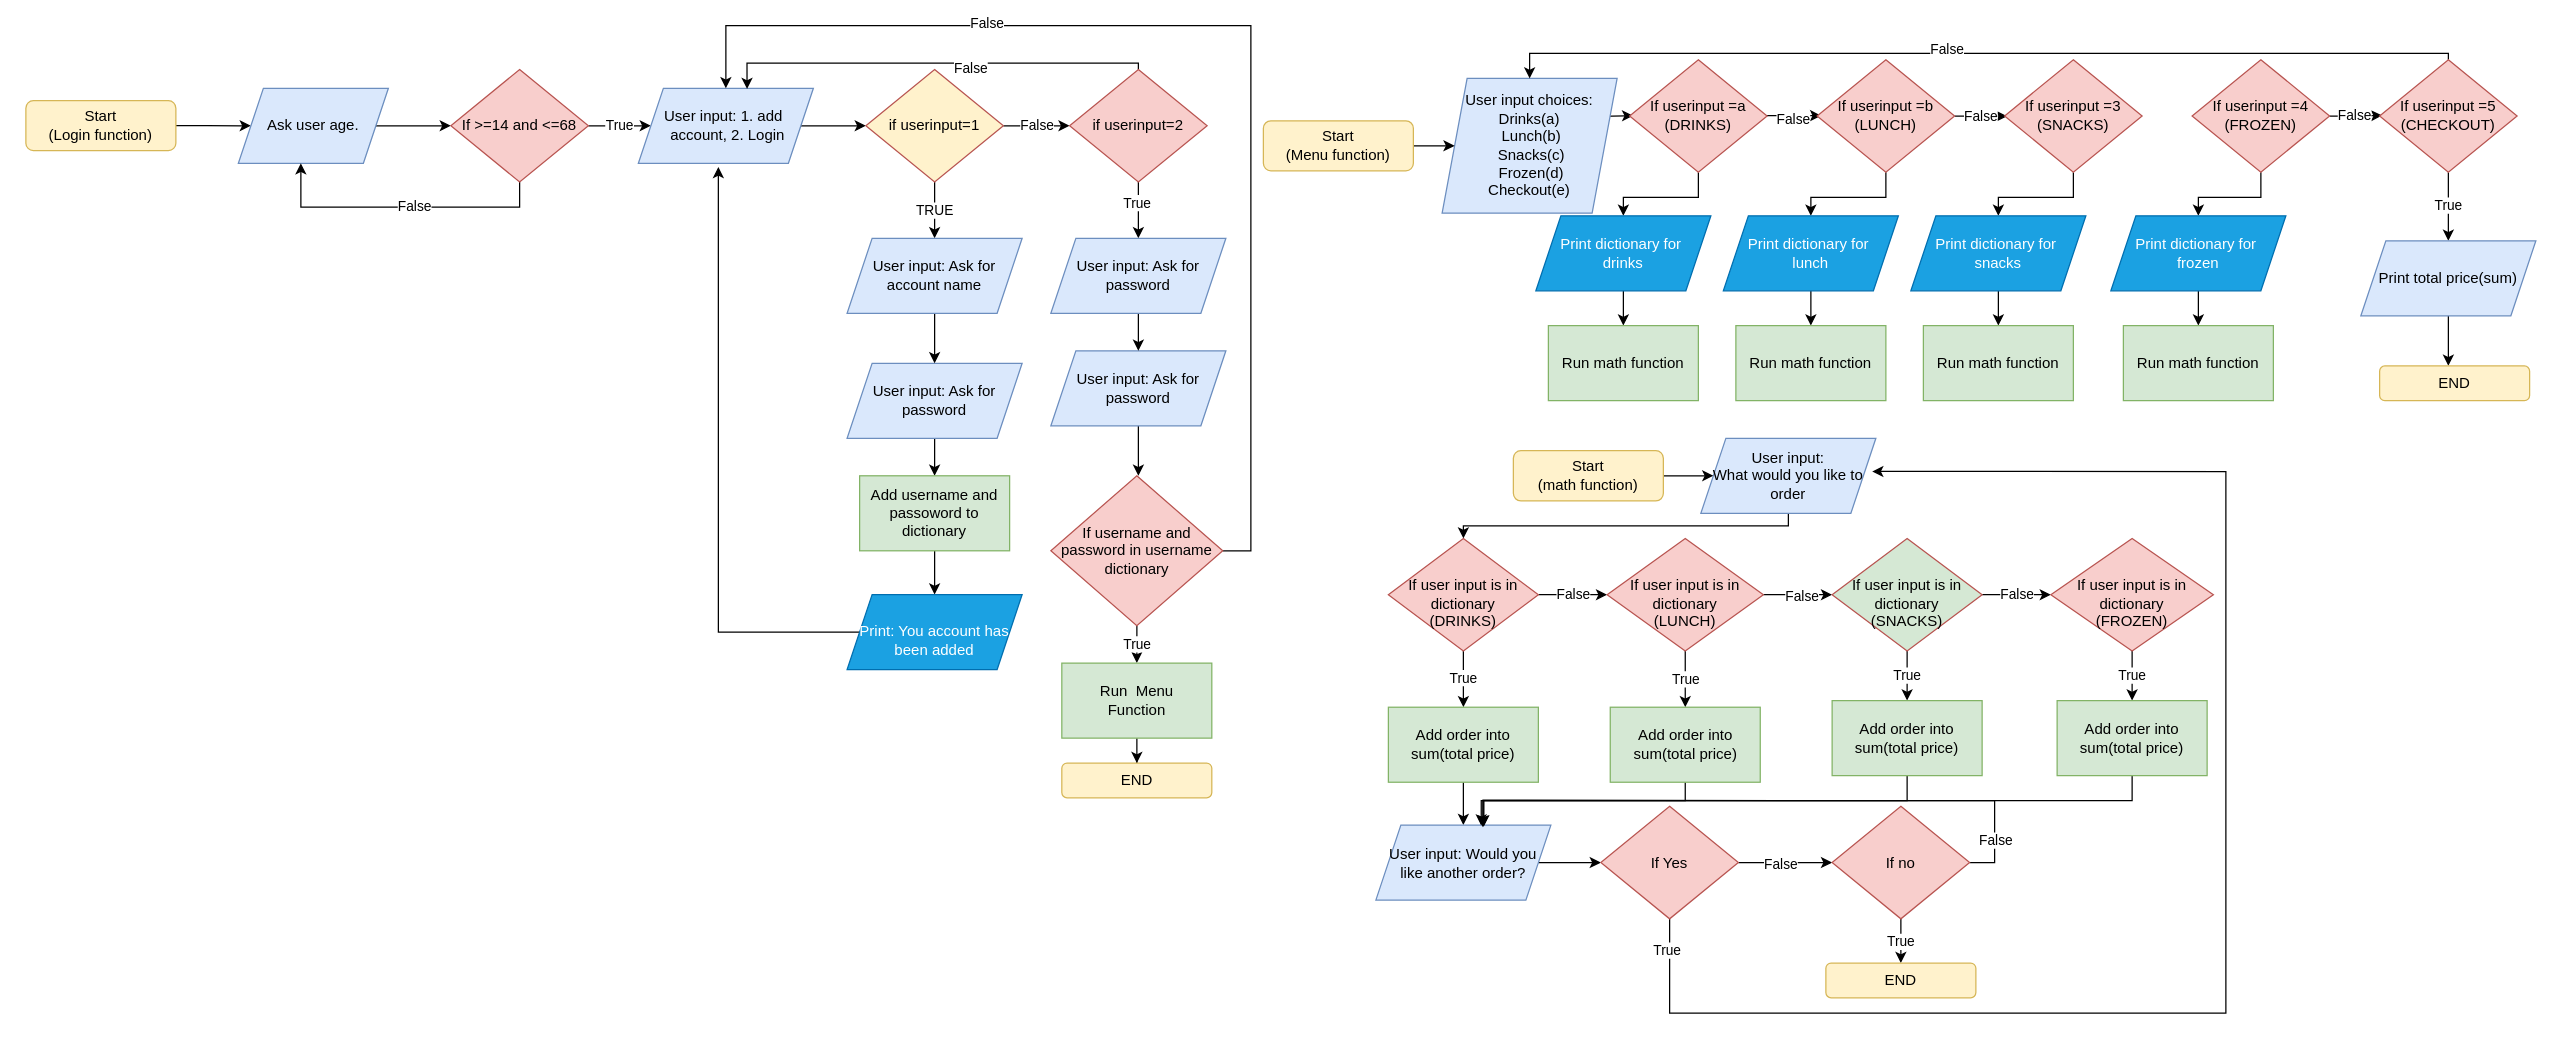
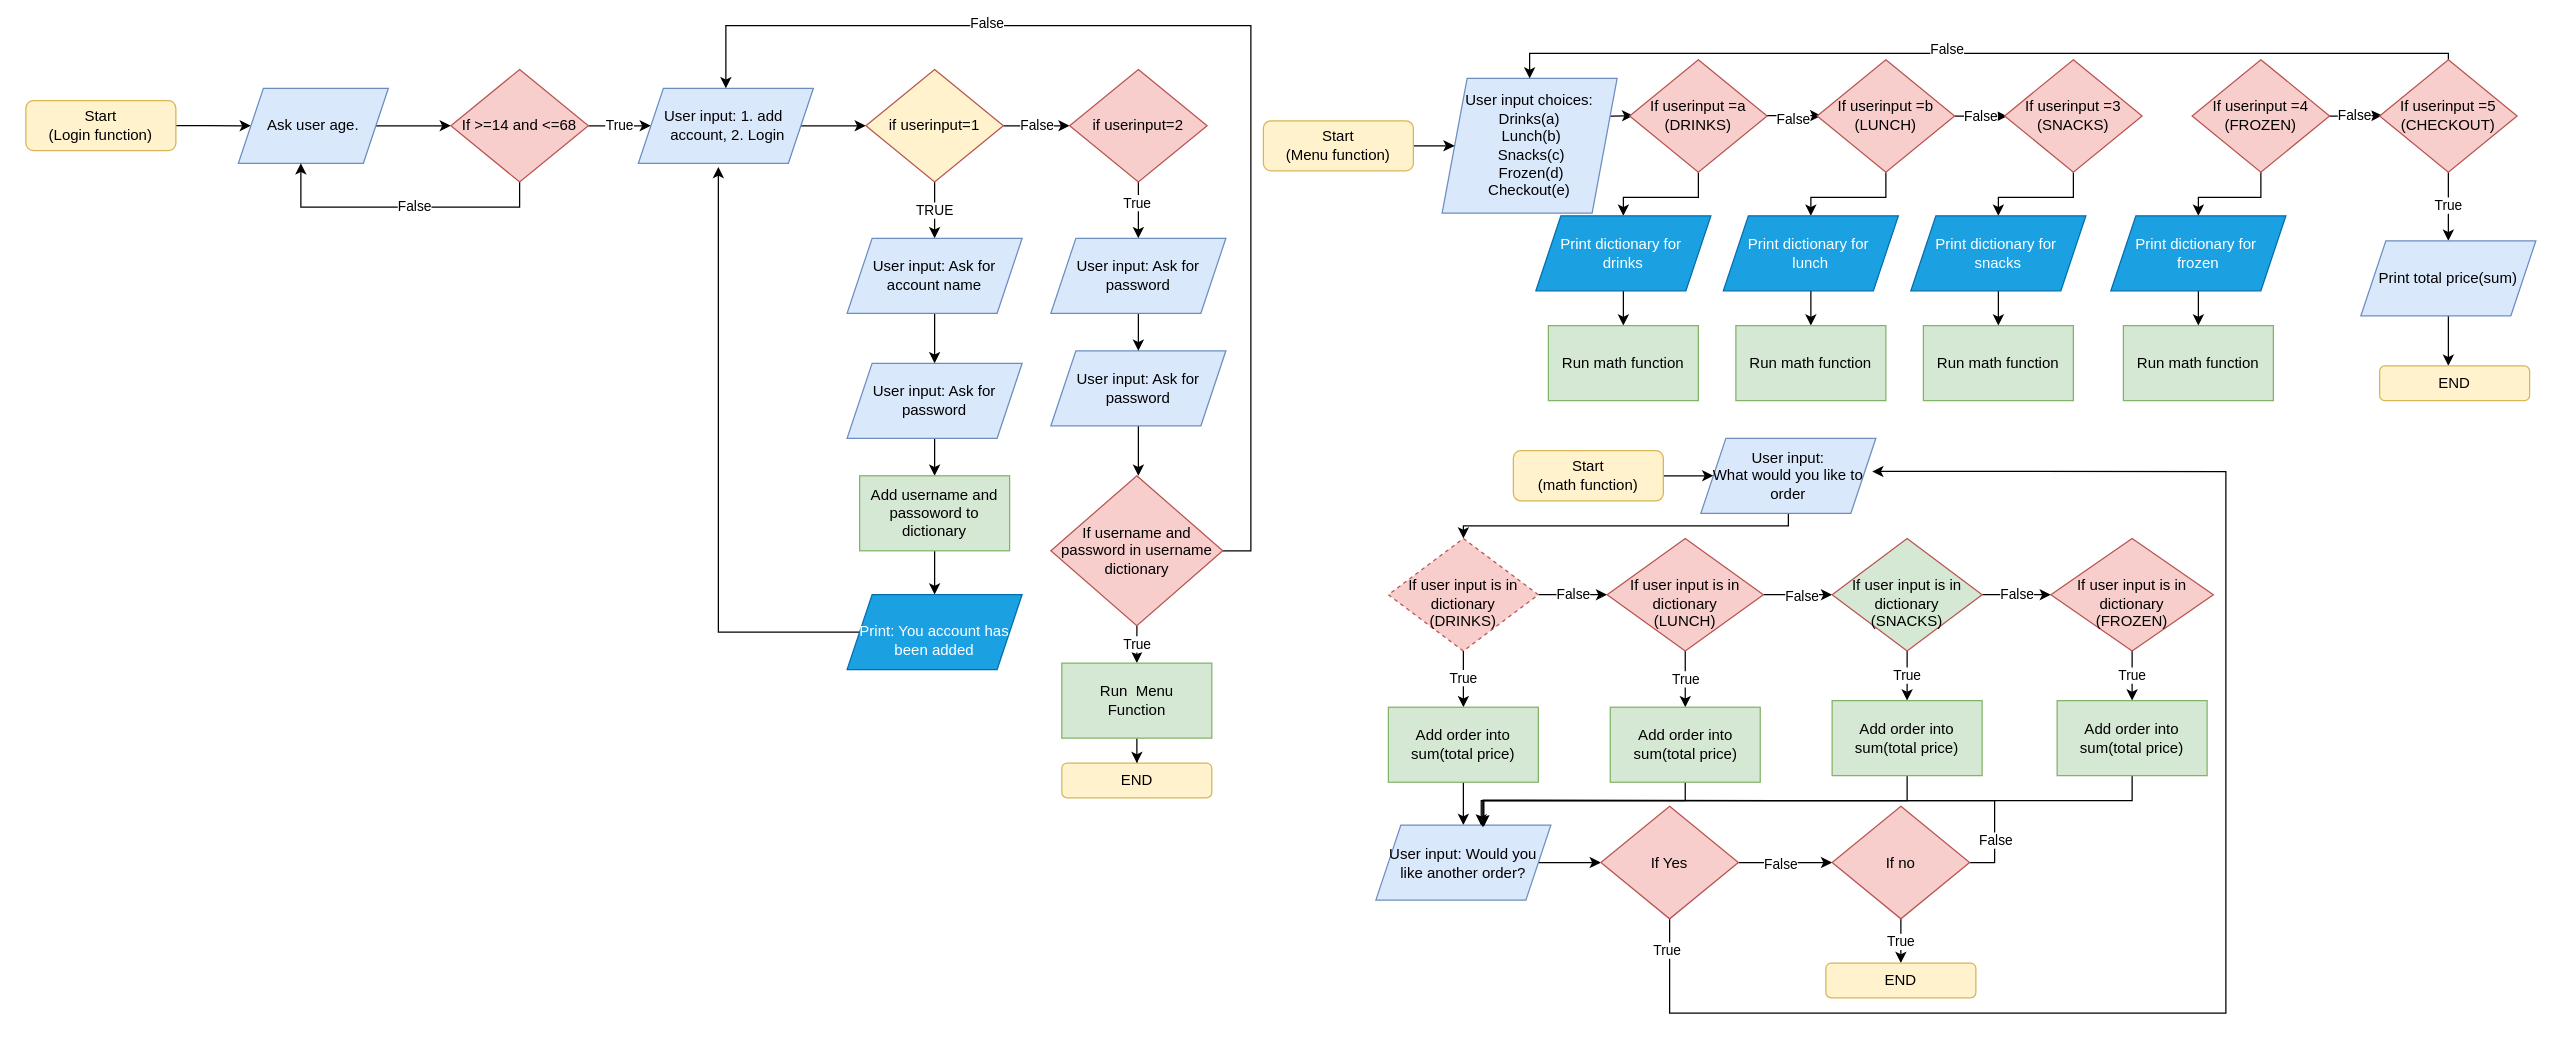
(937, 63) -> none
(1463, 595) -> (1463, 595)
